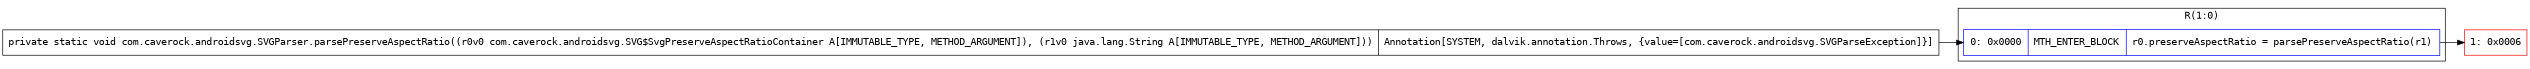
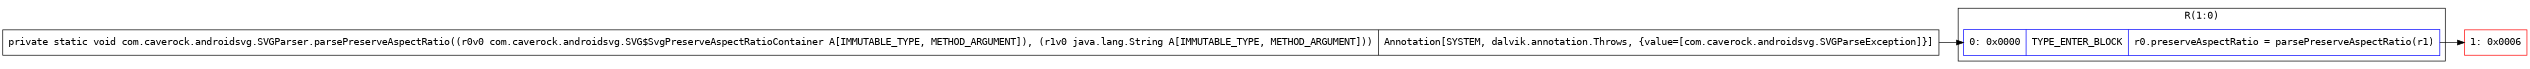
(2076, 42) -> (2077, 42)
